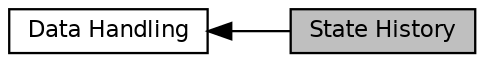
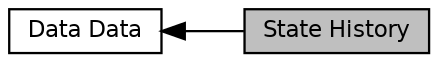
(108, 31) -> (85, 31)
